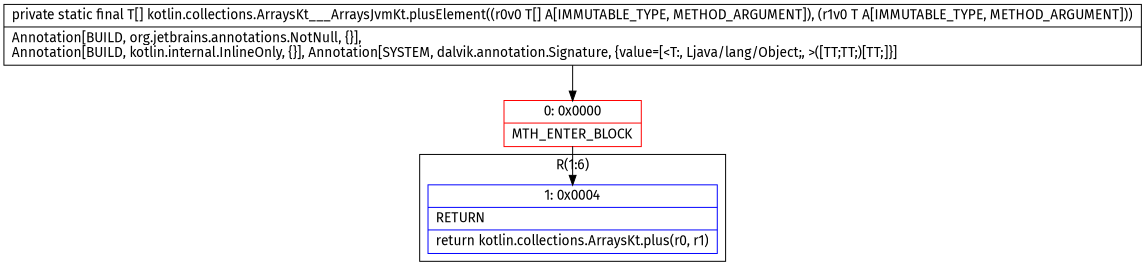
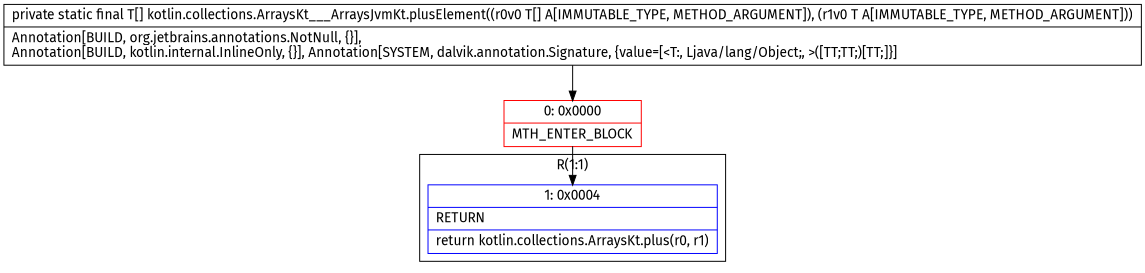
(573, 166) -> (573, 166)
